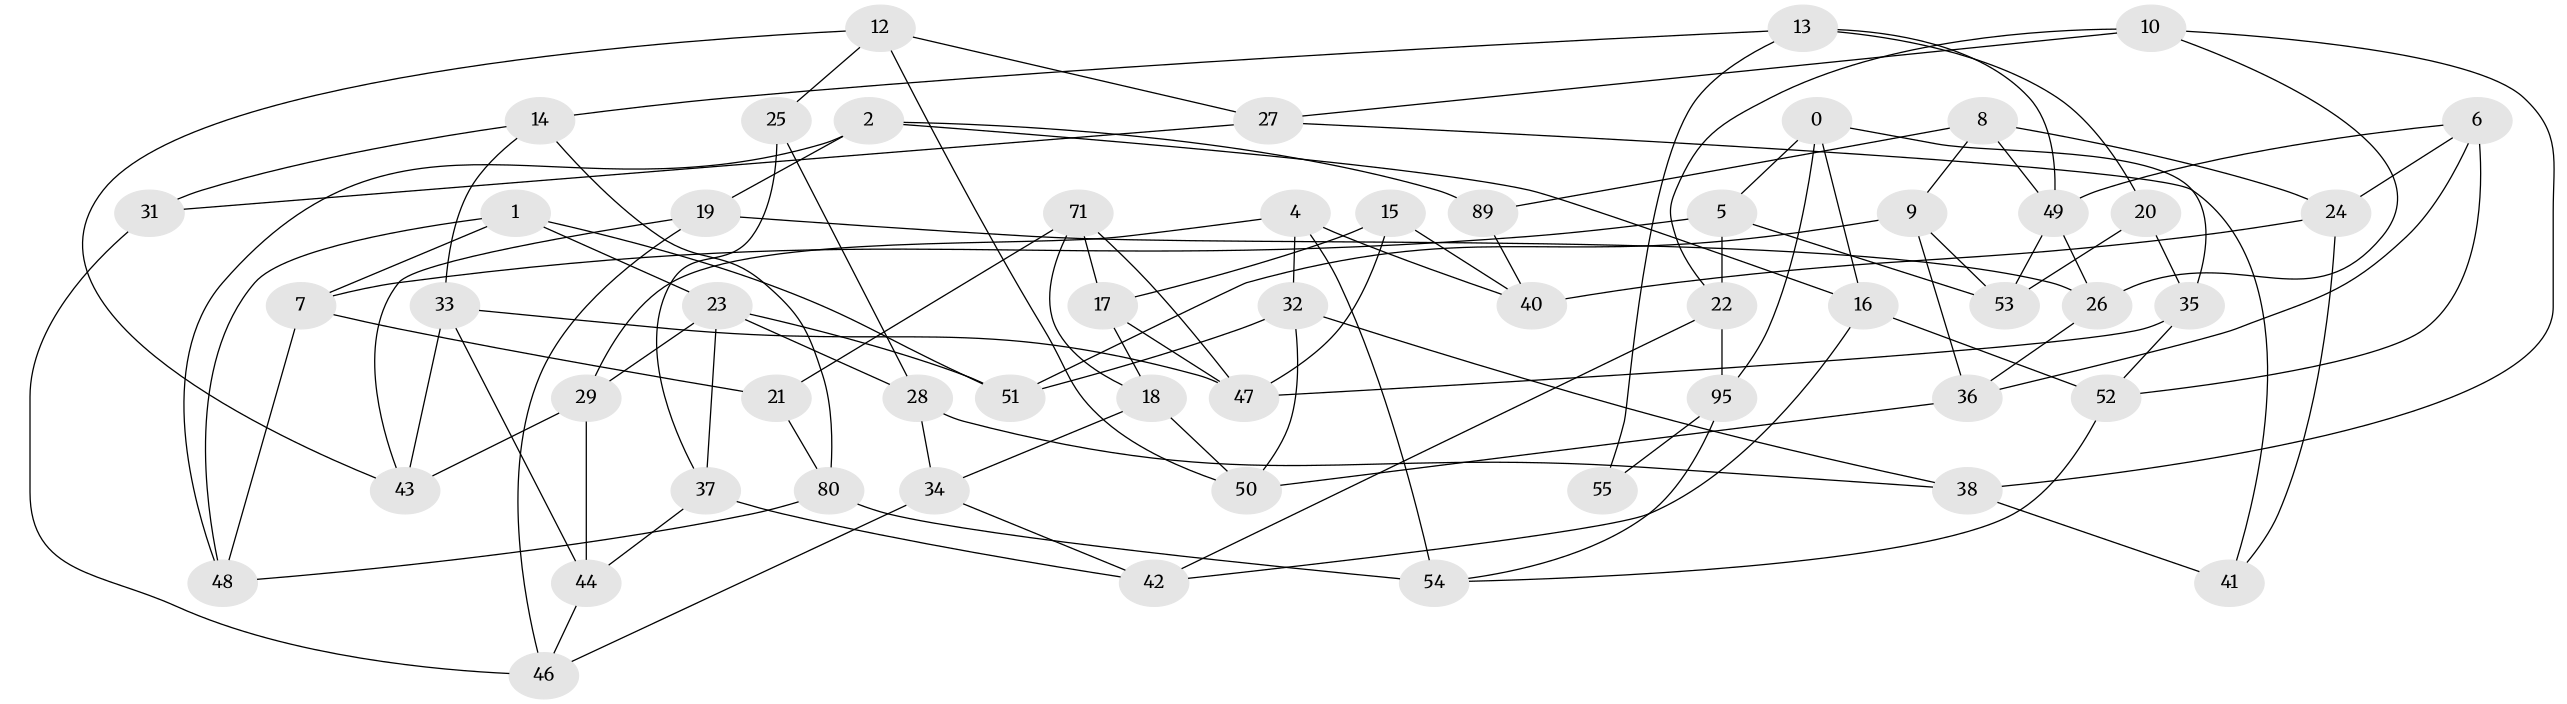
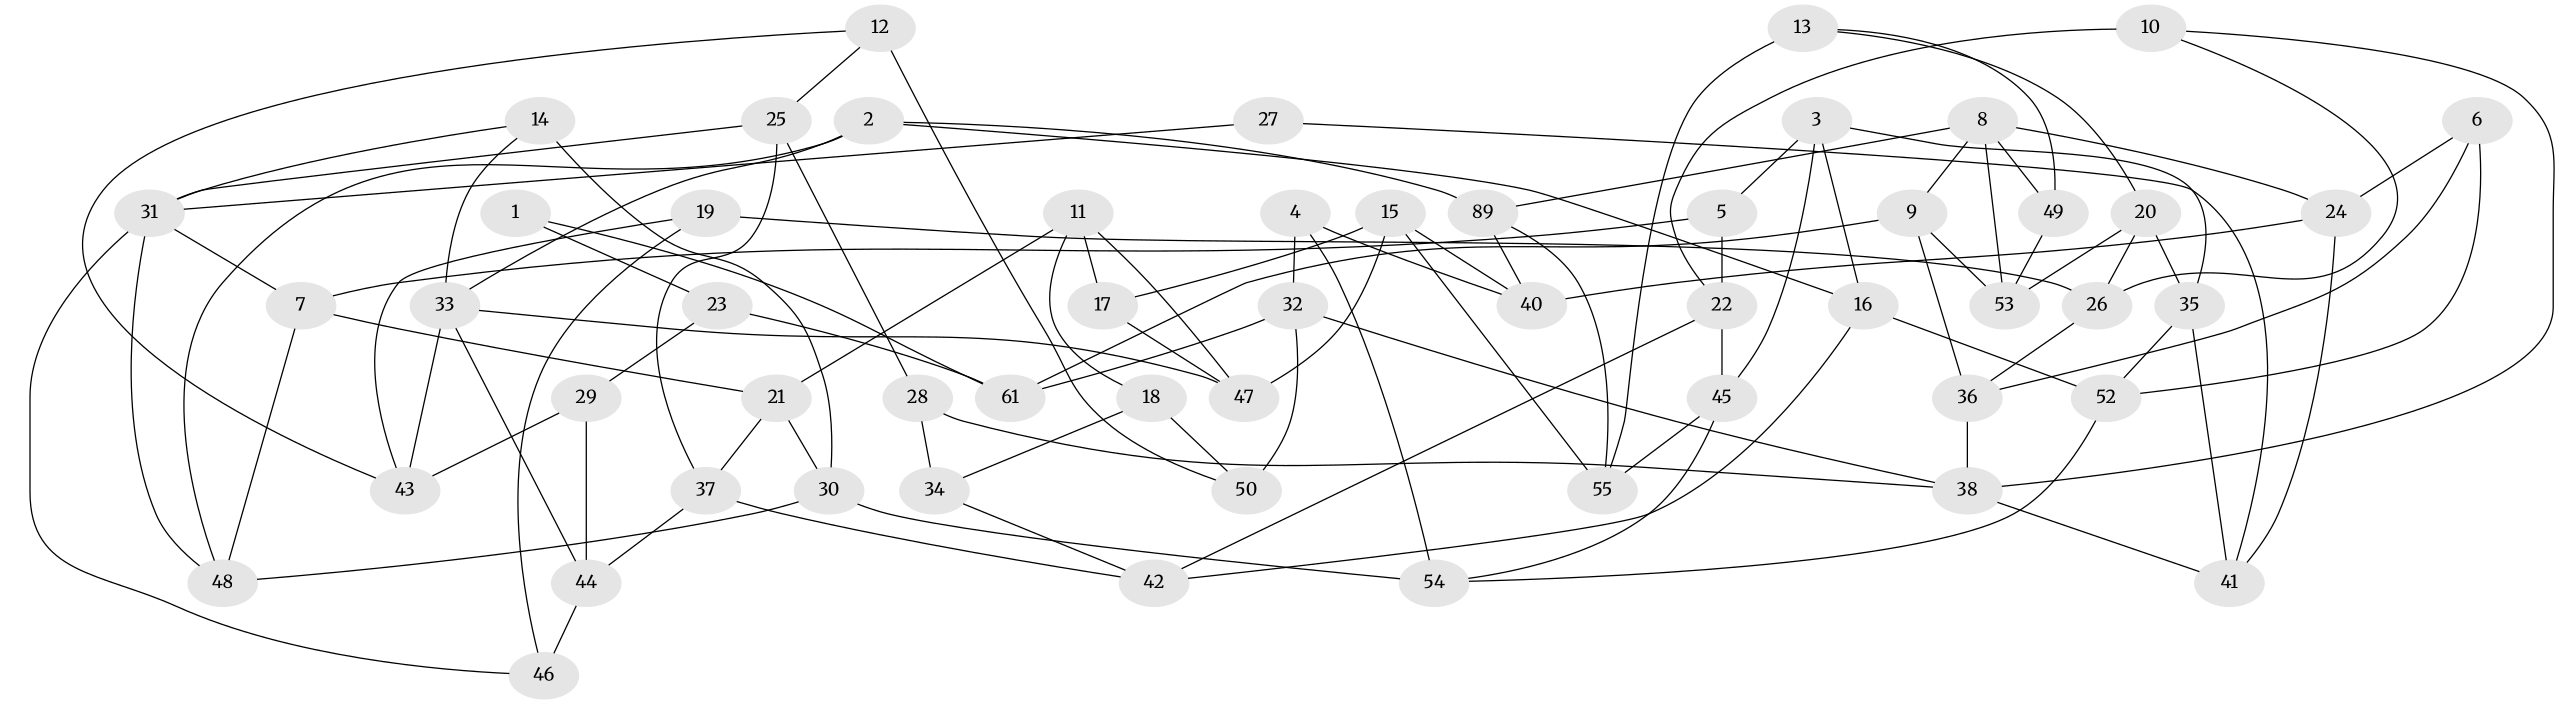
(1170, 64) -> none
(1689, 77) -> none
(1091, 78) -> none
(1817, 121) -> (1817, 121)
(2260, 151) -> none
none -> (473, 157)
(765, 179) -> (649, 195)
(1078, 213) -> (1078, 213)
(904, 245) -> none
(408, 259) -> (225, 260)
(2079, 268) -> (2122, 260)
(1897, 270) -> (1994, 213)
(241, 304) -> (133, 410)
none -> (1597, 329)
(1126, 350) -> none
none -> (1497, 352)
(825, 355) -> none
(1700, 370) -> (2210, 445)
(712, 398) -> (741, 445)
(1010, 398) -> (1010, 398)
(1722, 398) -> (1722, 398)
(1607, 445) -> (1967, 445)
(829, 491) -> (829, 491)
(739, 583) -> none
